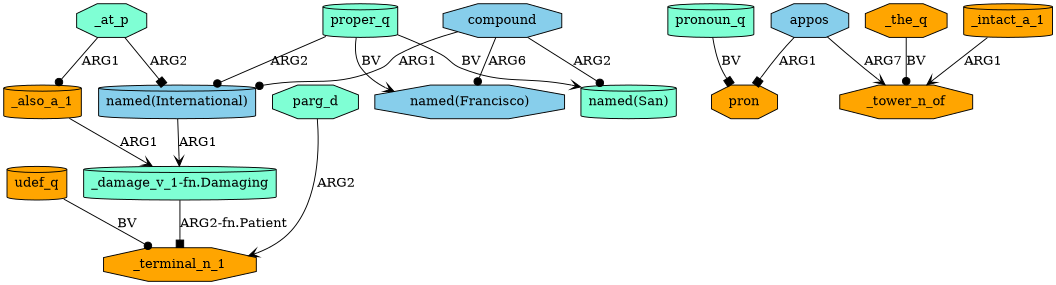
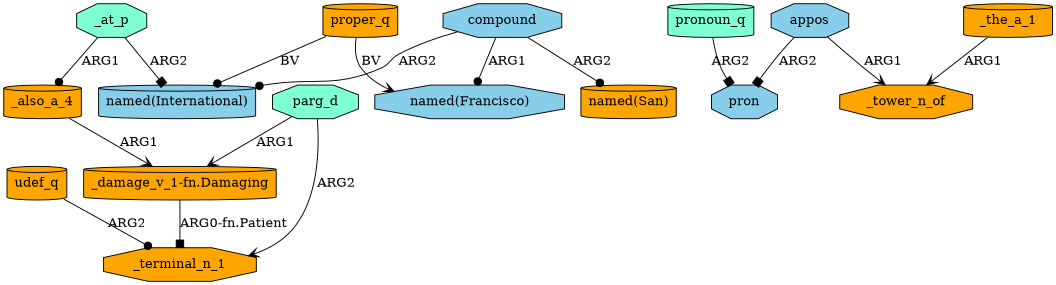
(360, 21) -> (360, 21)
(906, 21) -> none
(1008, 21) -> (1008, 21)
(290, 61) -> (290, 61)
(418, 61) -> (418, 61)
(508, 61) -> (508, 61)
(731, 61) -> (731, 61)
(798, 61) -> (798, 61)
(883, 61) -> (883, 61)
(471, 72) -> none
(43, 102) -> (43, 102)
(629, 102) -> (629, 102)
(745, 102) -> (745, 102)
(178, 138) -> (254, 139)
(180, 183) -> (180, 183)
(127, 224) -> (127, 224)
(234, 224) -> (234, 224)
